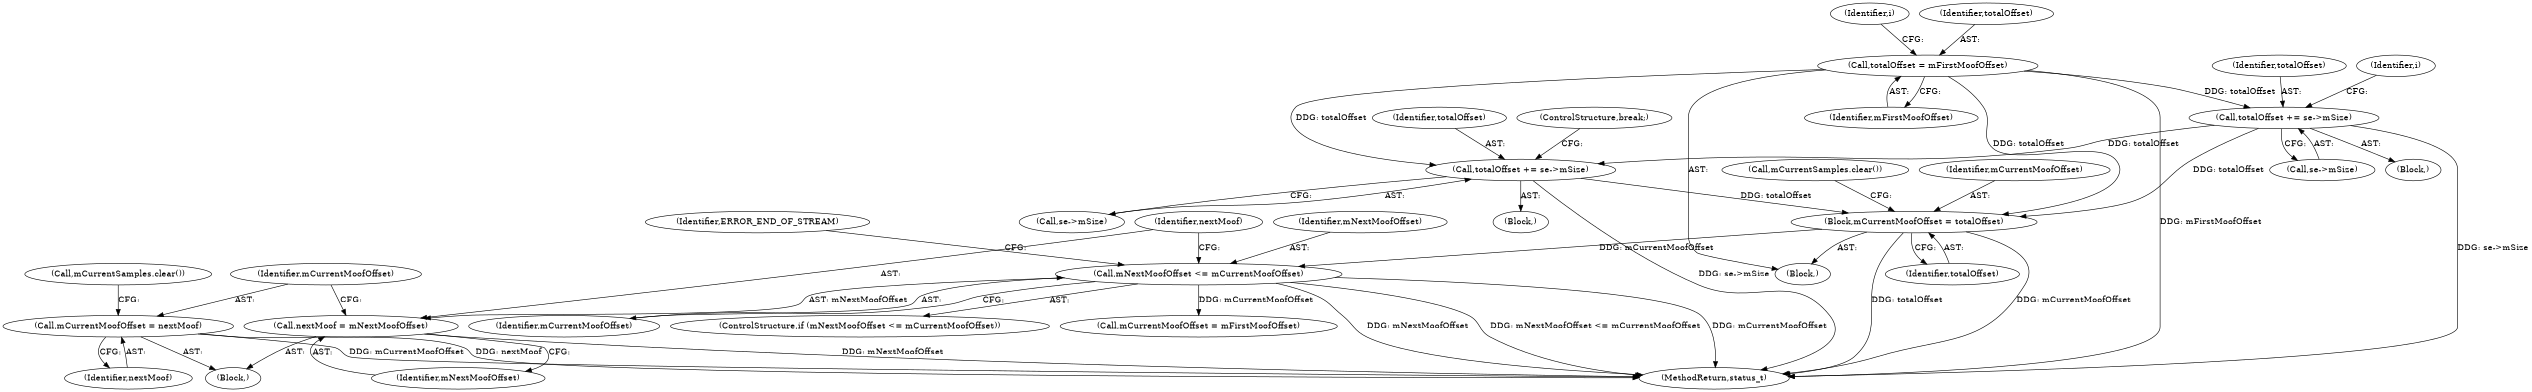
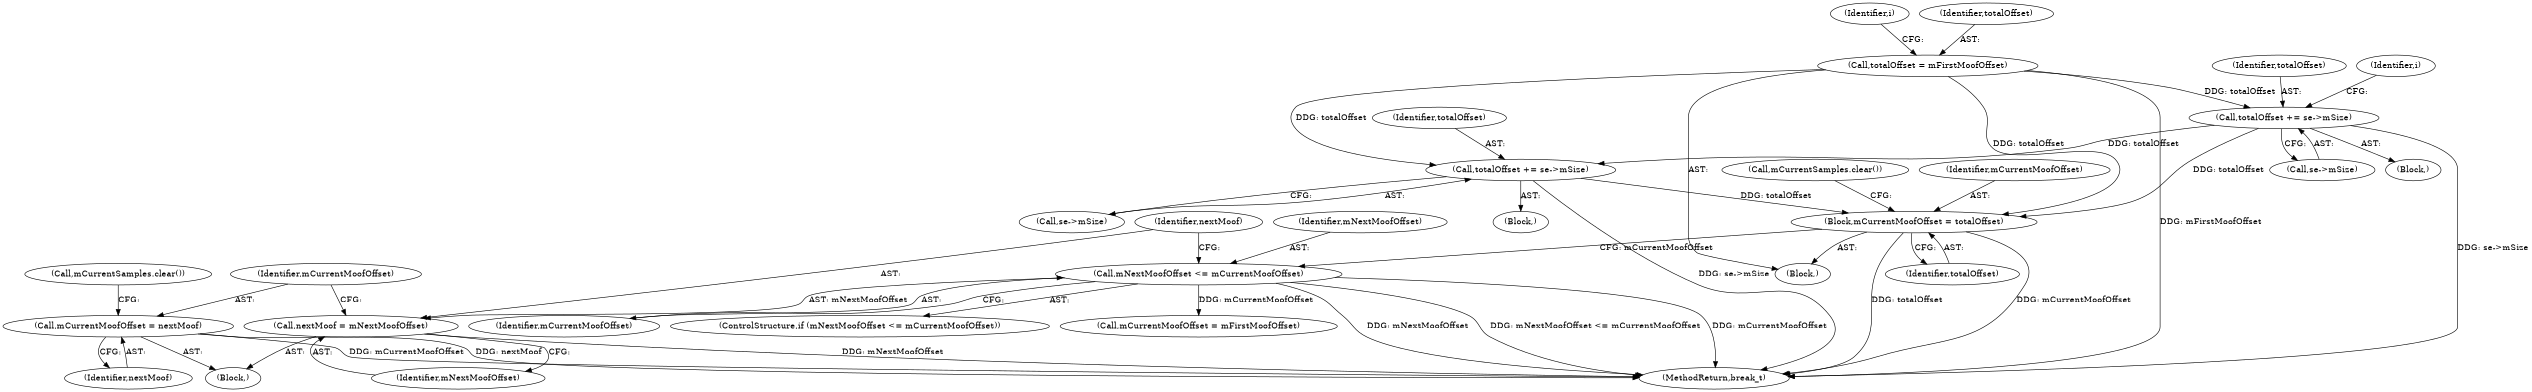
(1594, 118) -> none
(1891, 118) -> none
(758, 222) -> none
(1657, 248) -> (1657, 248)
(1714, 378) -> (1714, 378)
